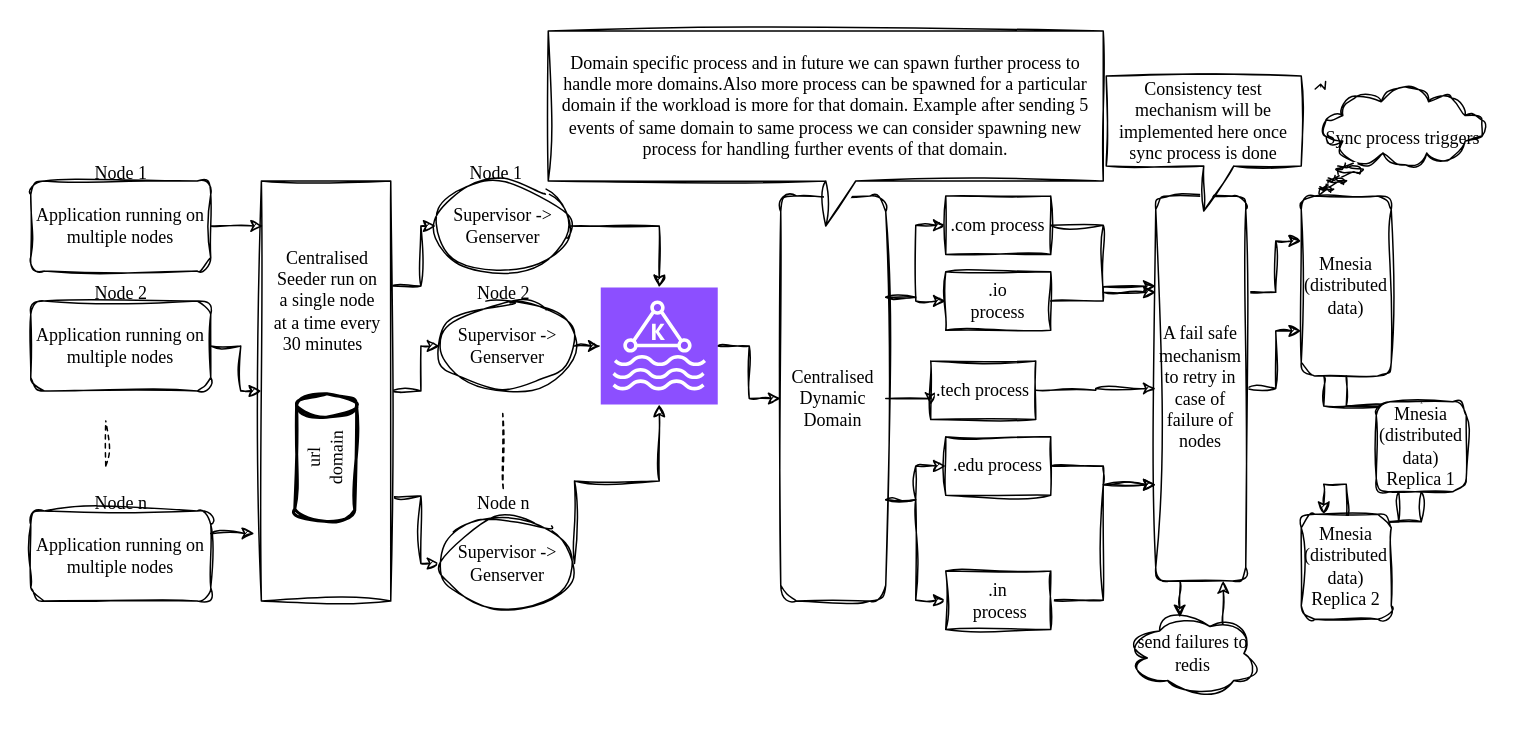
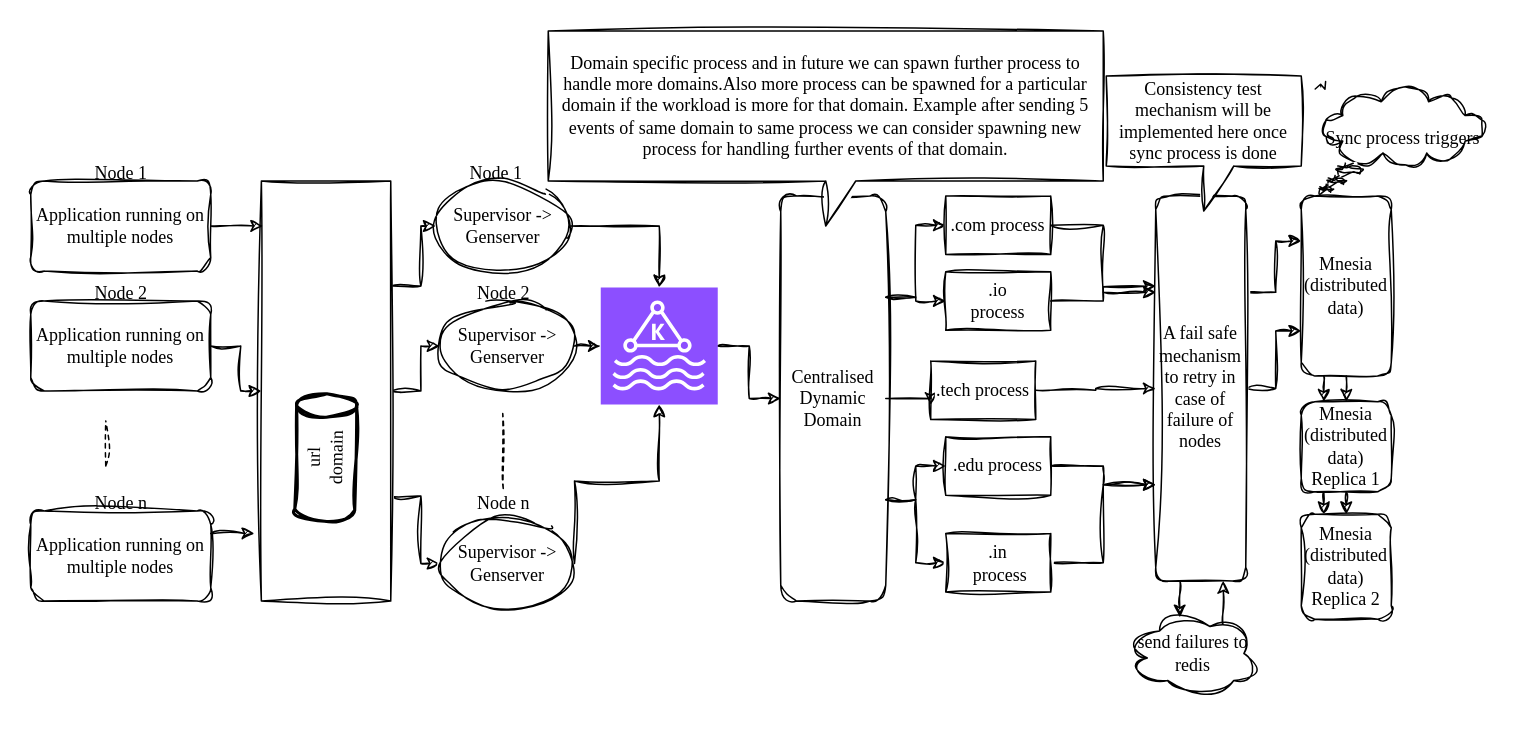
(328, 301) -> none
(1421, 447) -> (1346, 447)
(998, 600) -> (998, 563)
